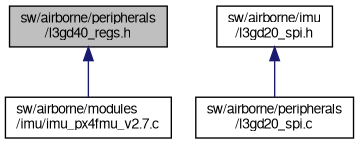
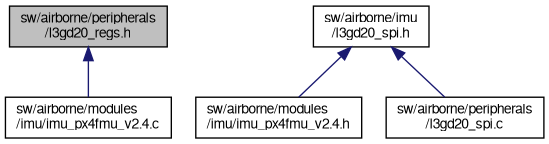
(88, 27) -> (88, 27)
(88, 118) -> (88, 118)
none -> (279, 118)
